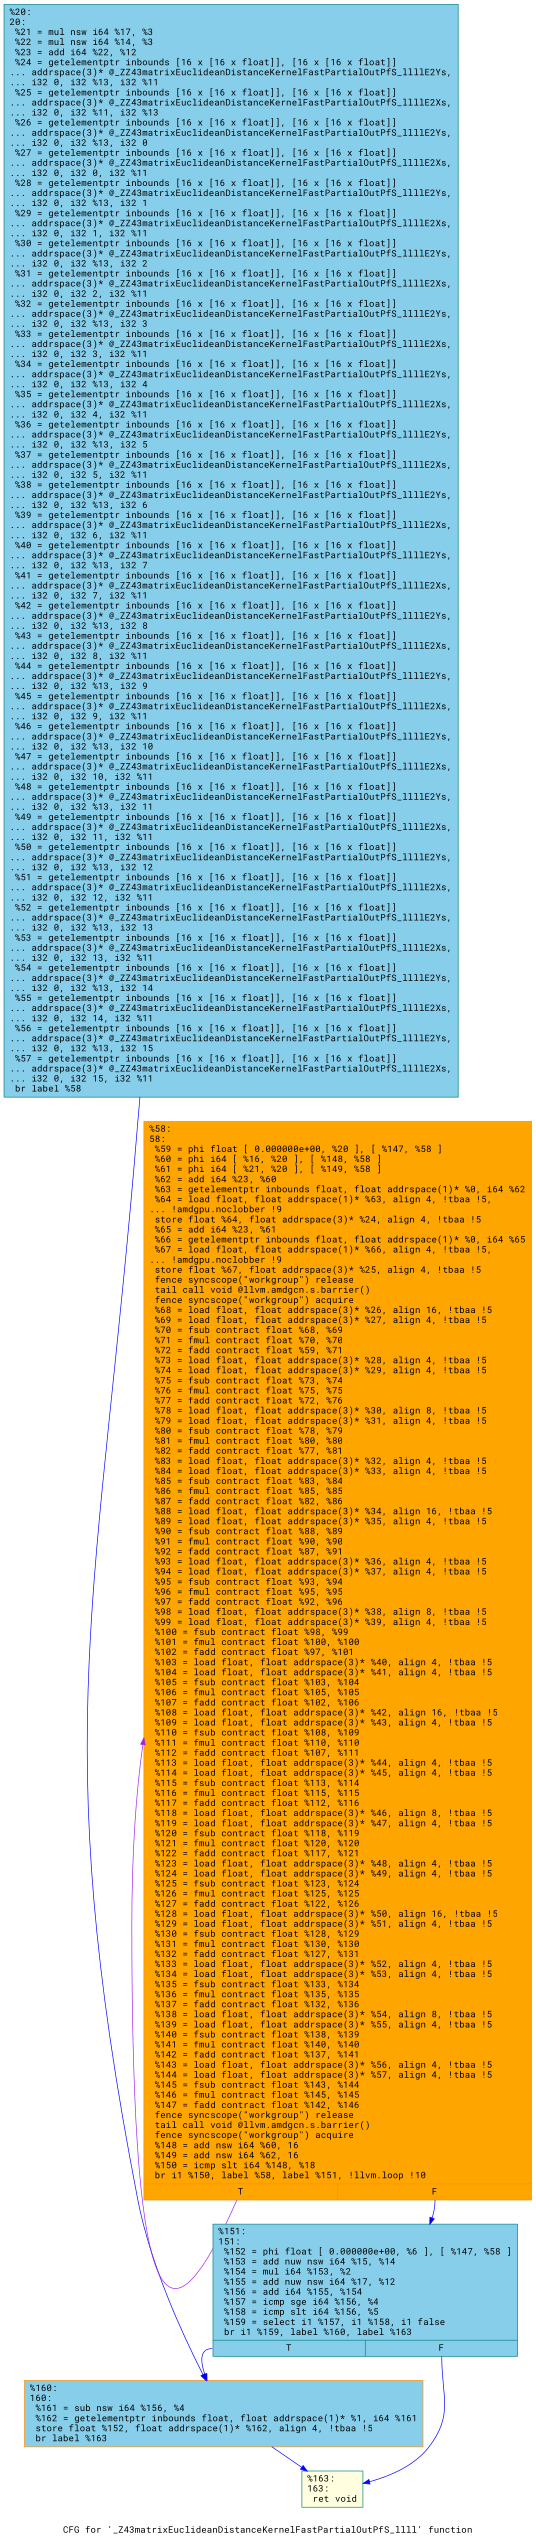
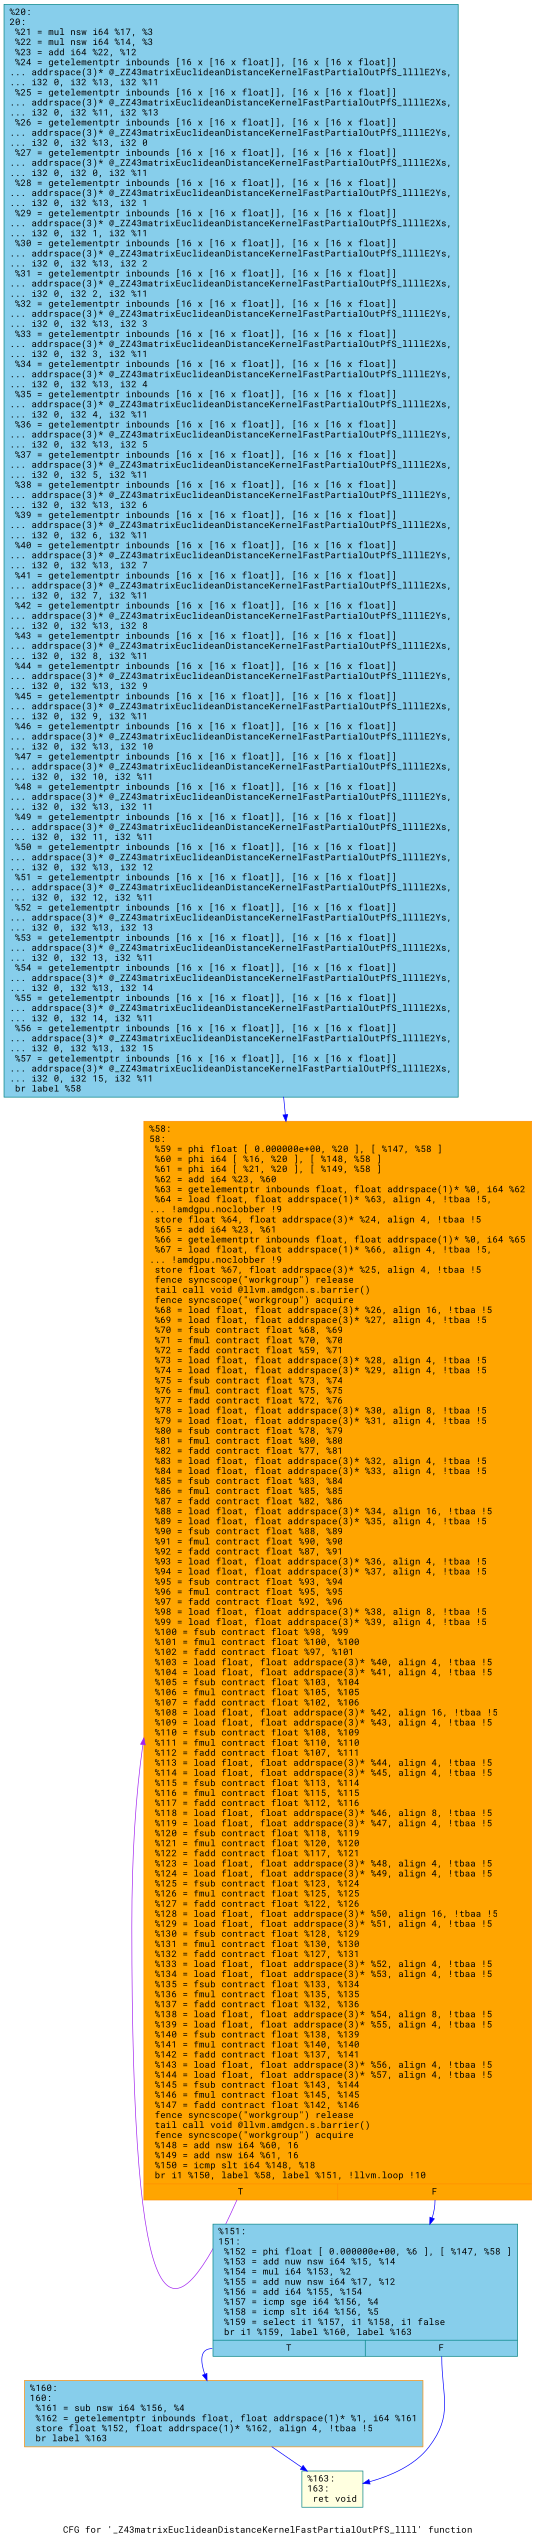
(88, 1742) -> (284, 1106)
(224, 2155) -> (224, 2155)
